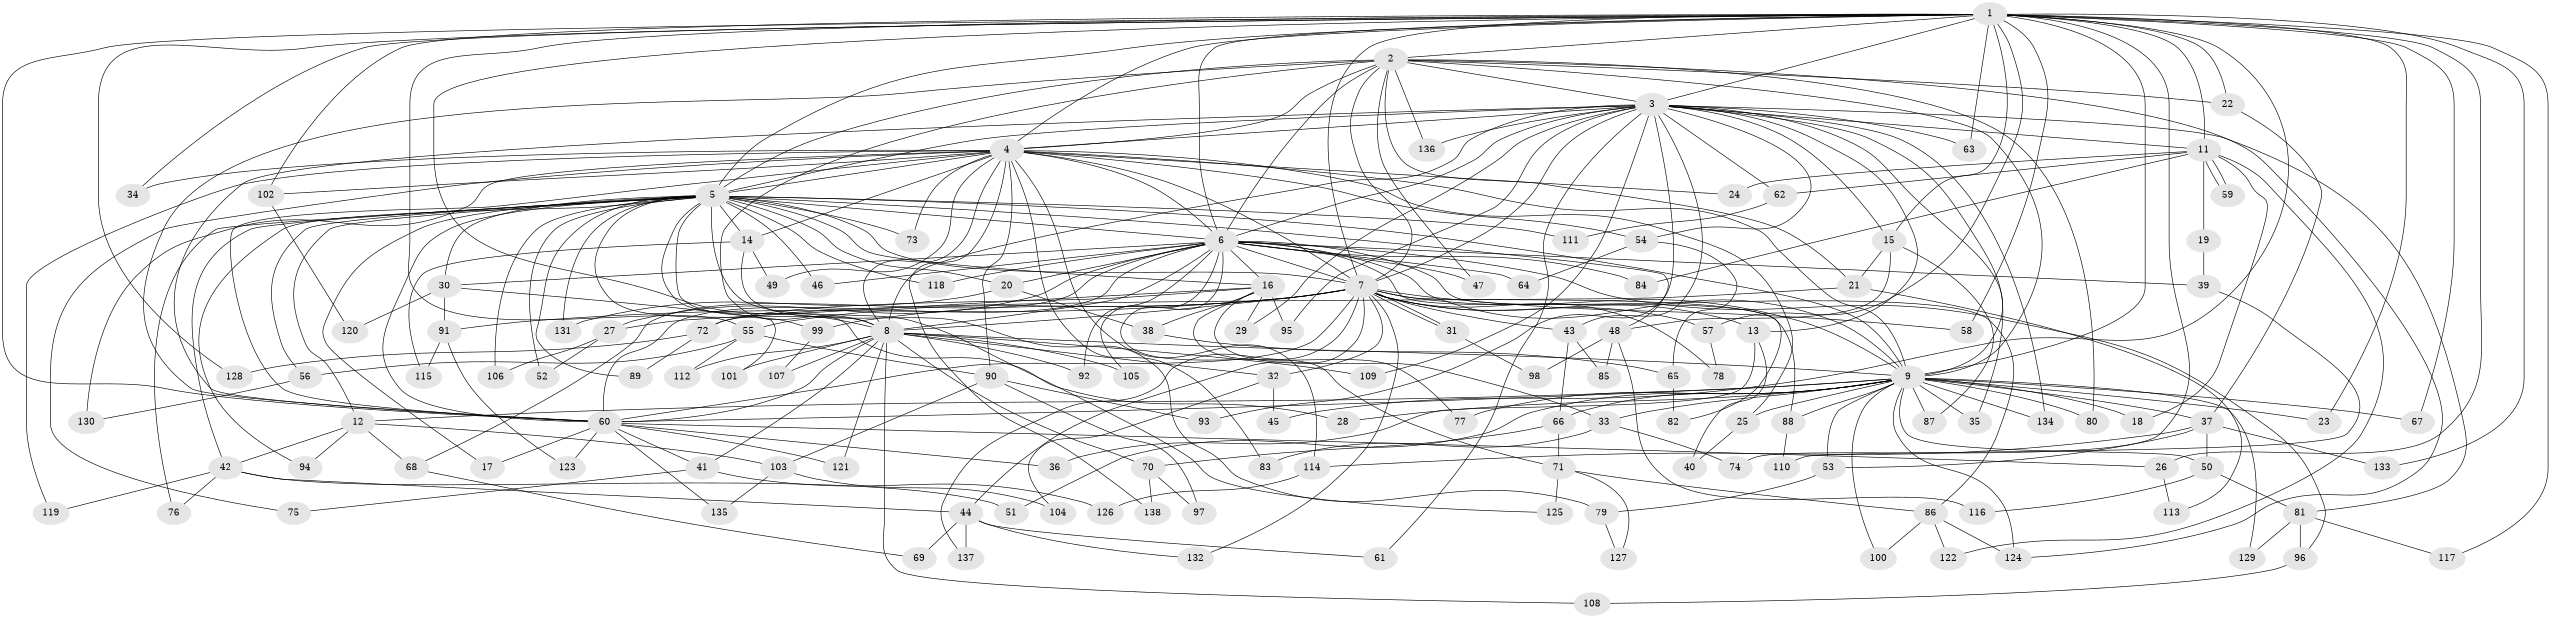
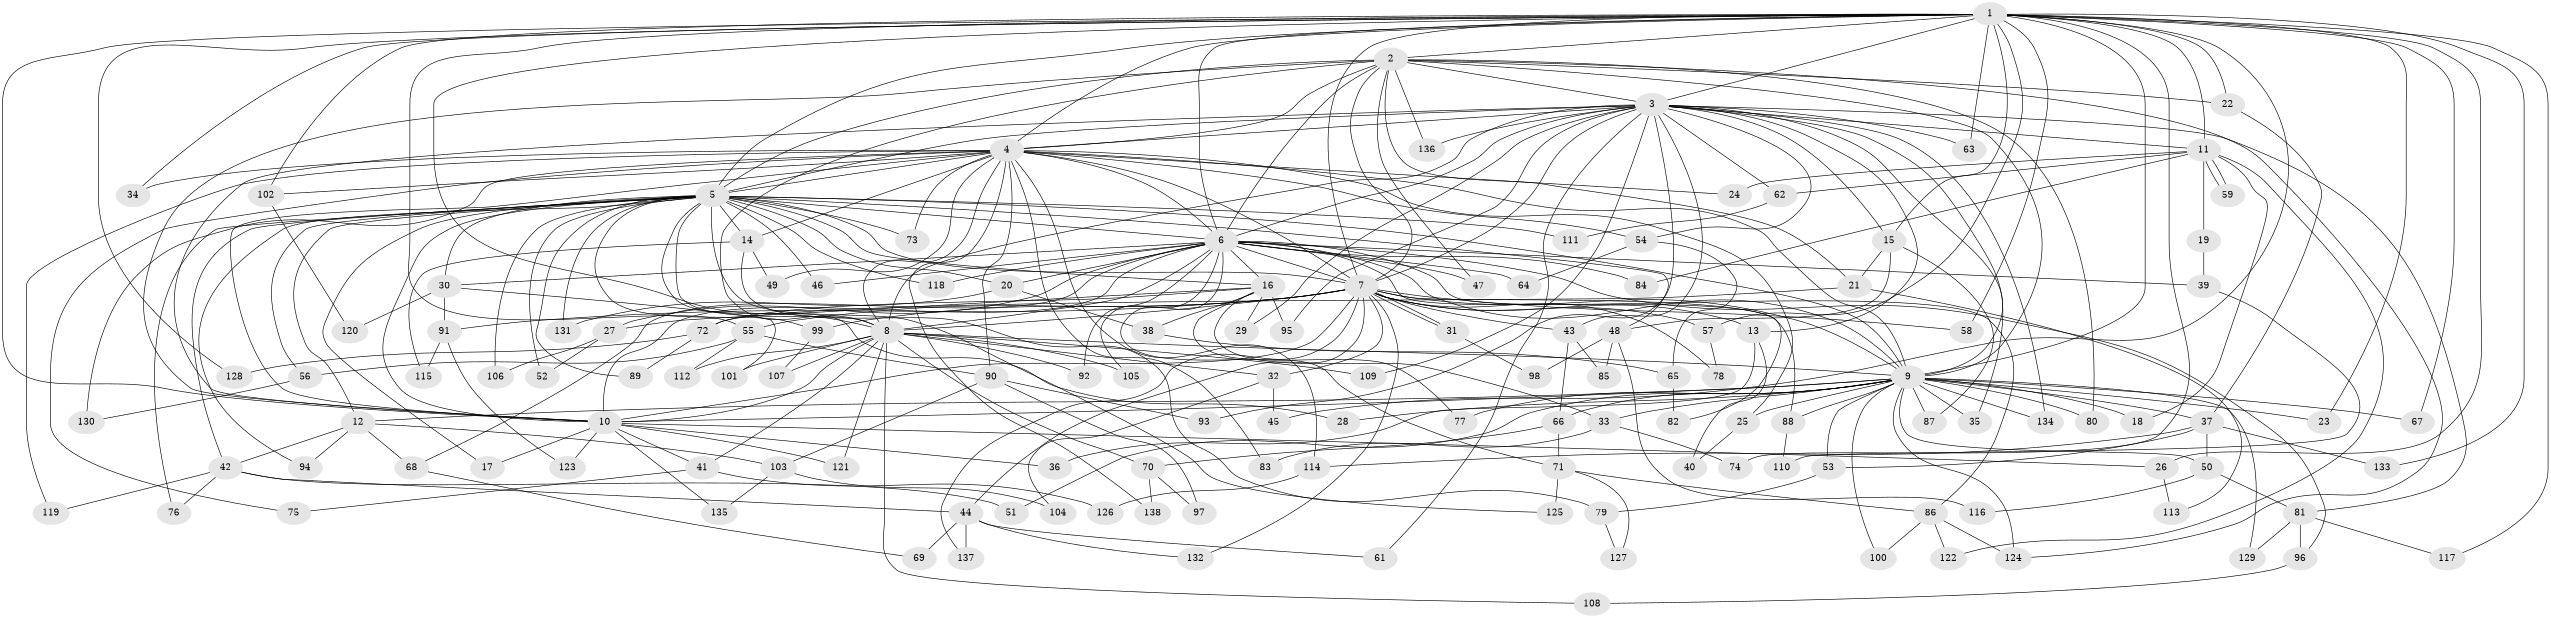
(605, 422) -> (605, 422)
